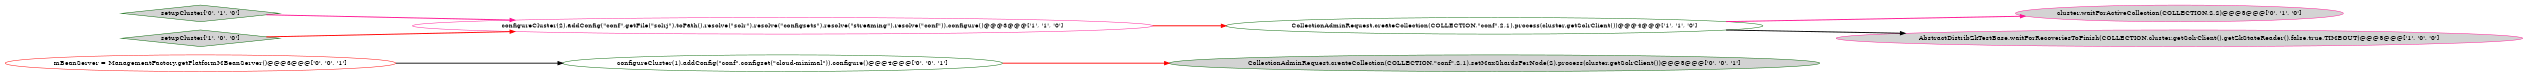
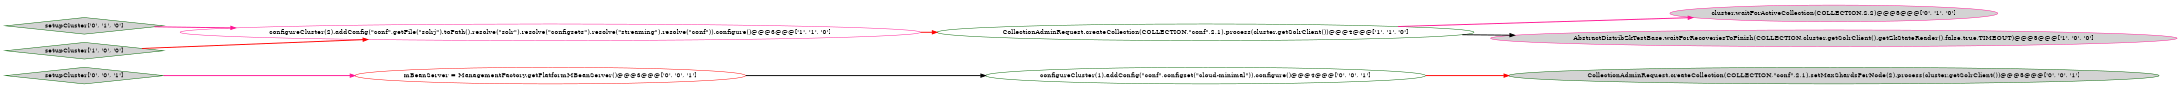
none -> (84, 76)
